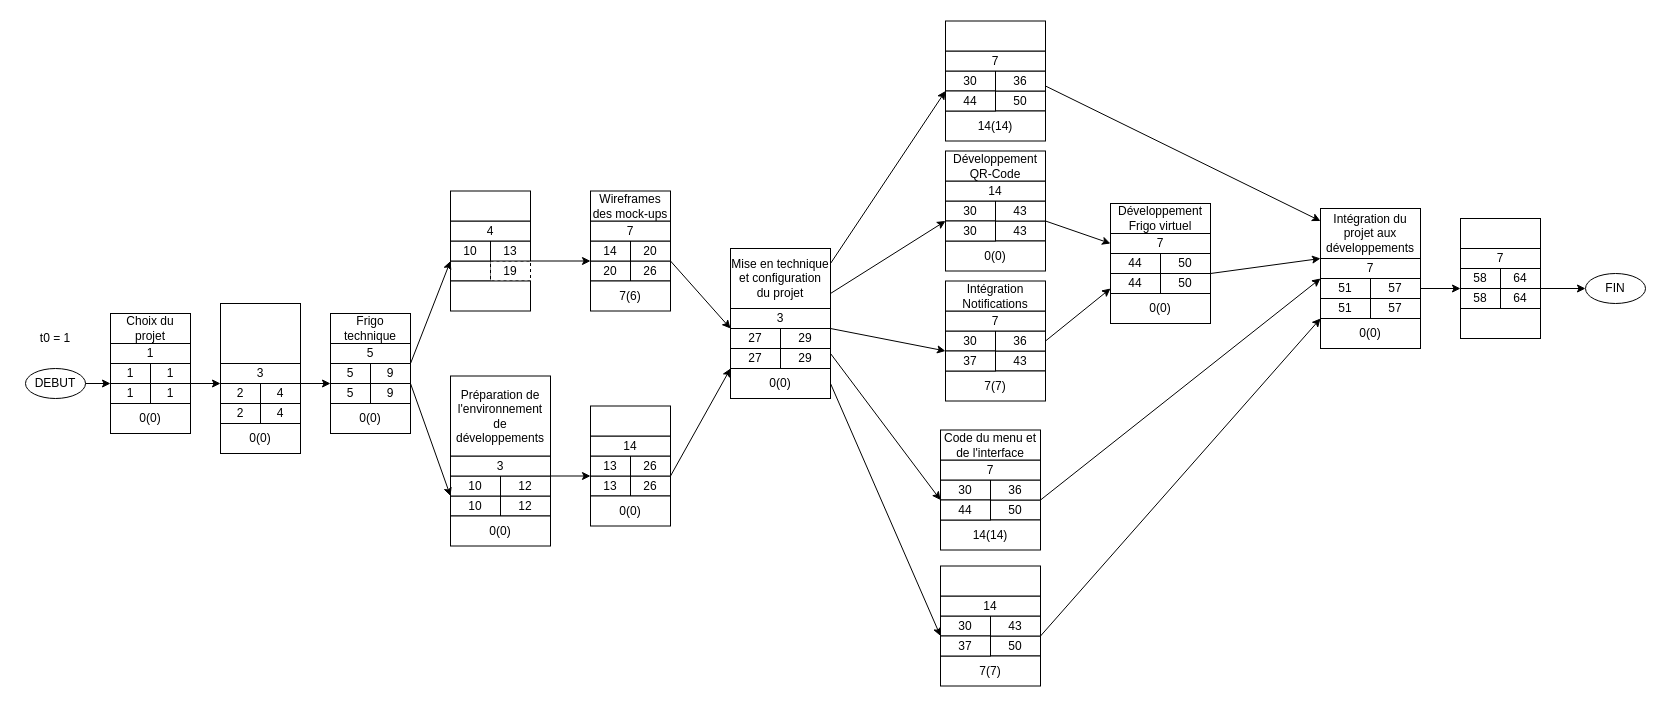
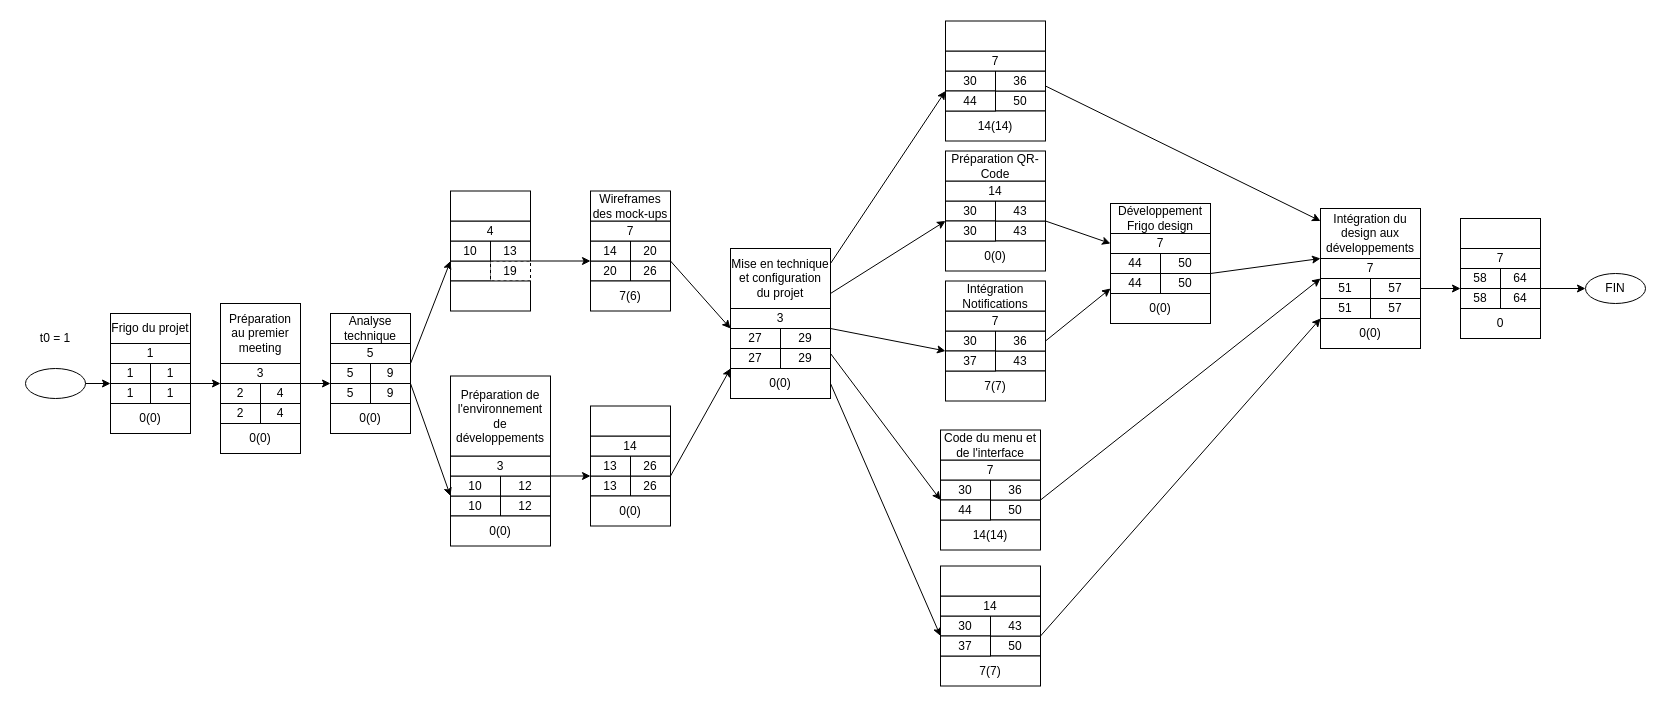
(996, 167) -> (996, 167)
(1161, 219) -> (1161, 219)
(1371, 234) -> (1371, 234)
none -> (1501, 324)
(151, 329) -> (151, 329)
(371, 329) -> (371, 329)
none -> (261, 334)
(56, 384) -> none
